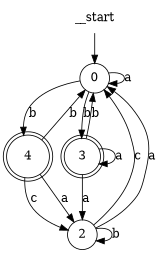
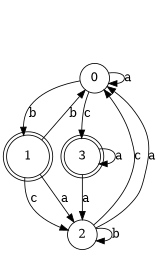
(95, 18) -> none
(87, 114) -> (87, 114)
(90, 120) -> none
(28, 156) -> (28, 156)
